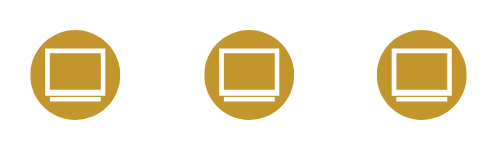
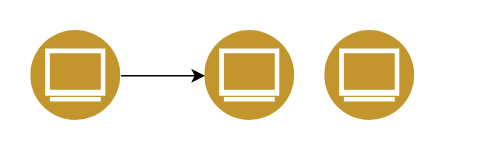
none -> (158, 76)
(422, 76) -> (370, 76)
